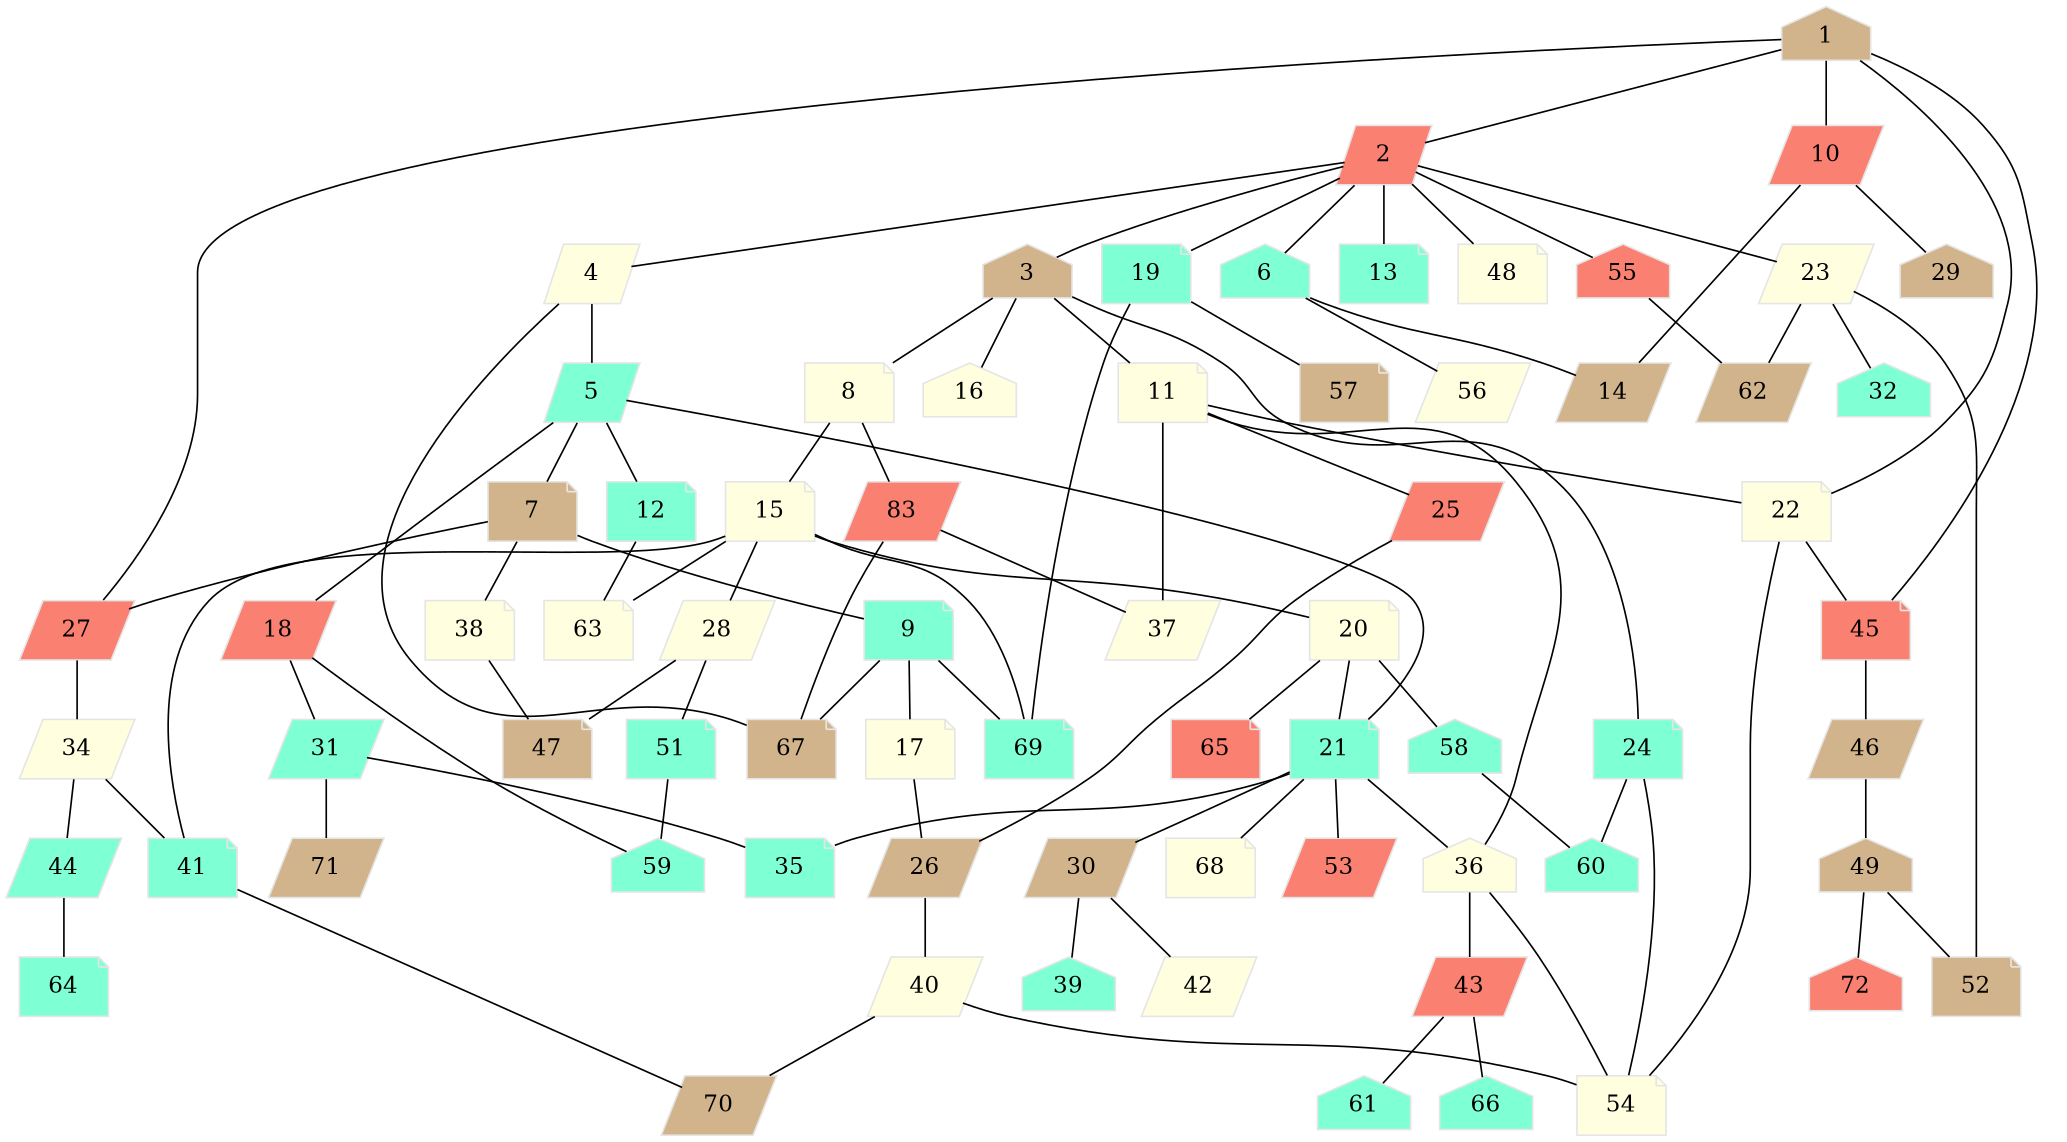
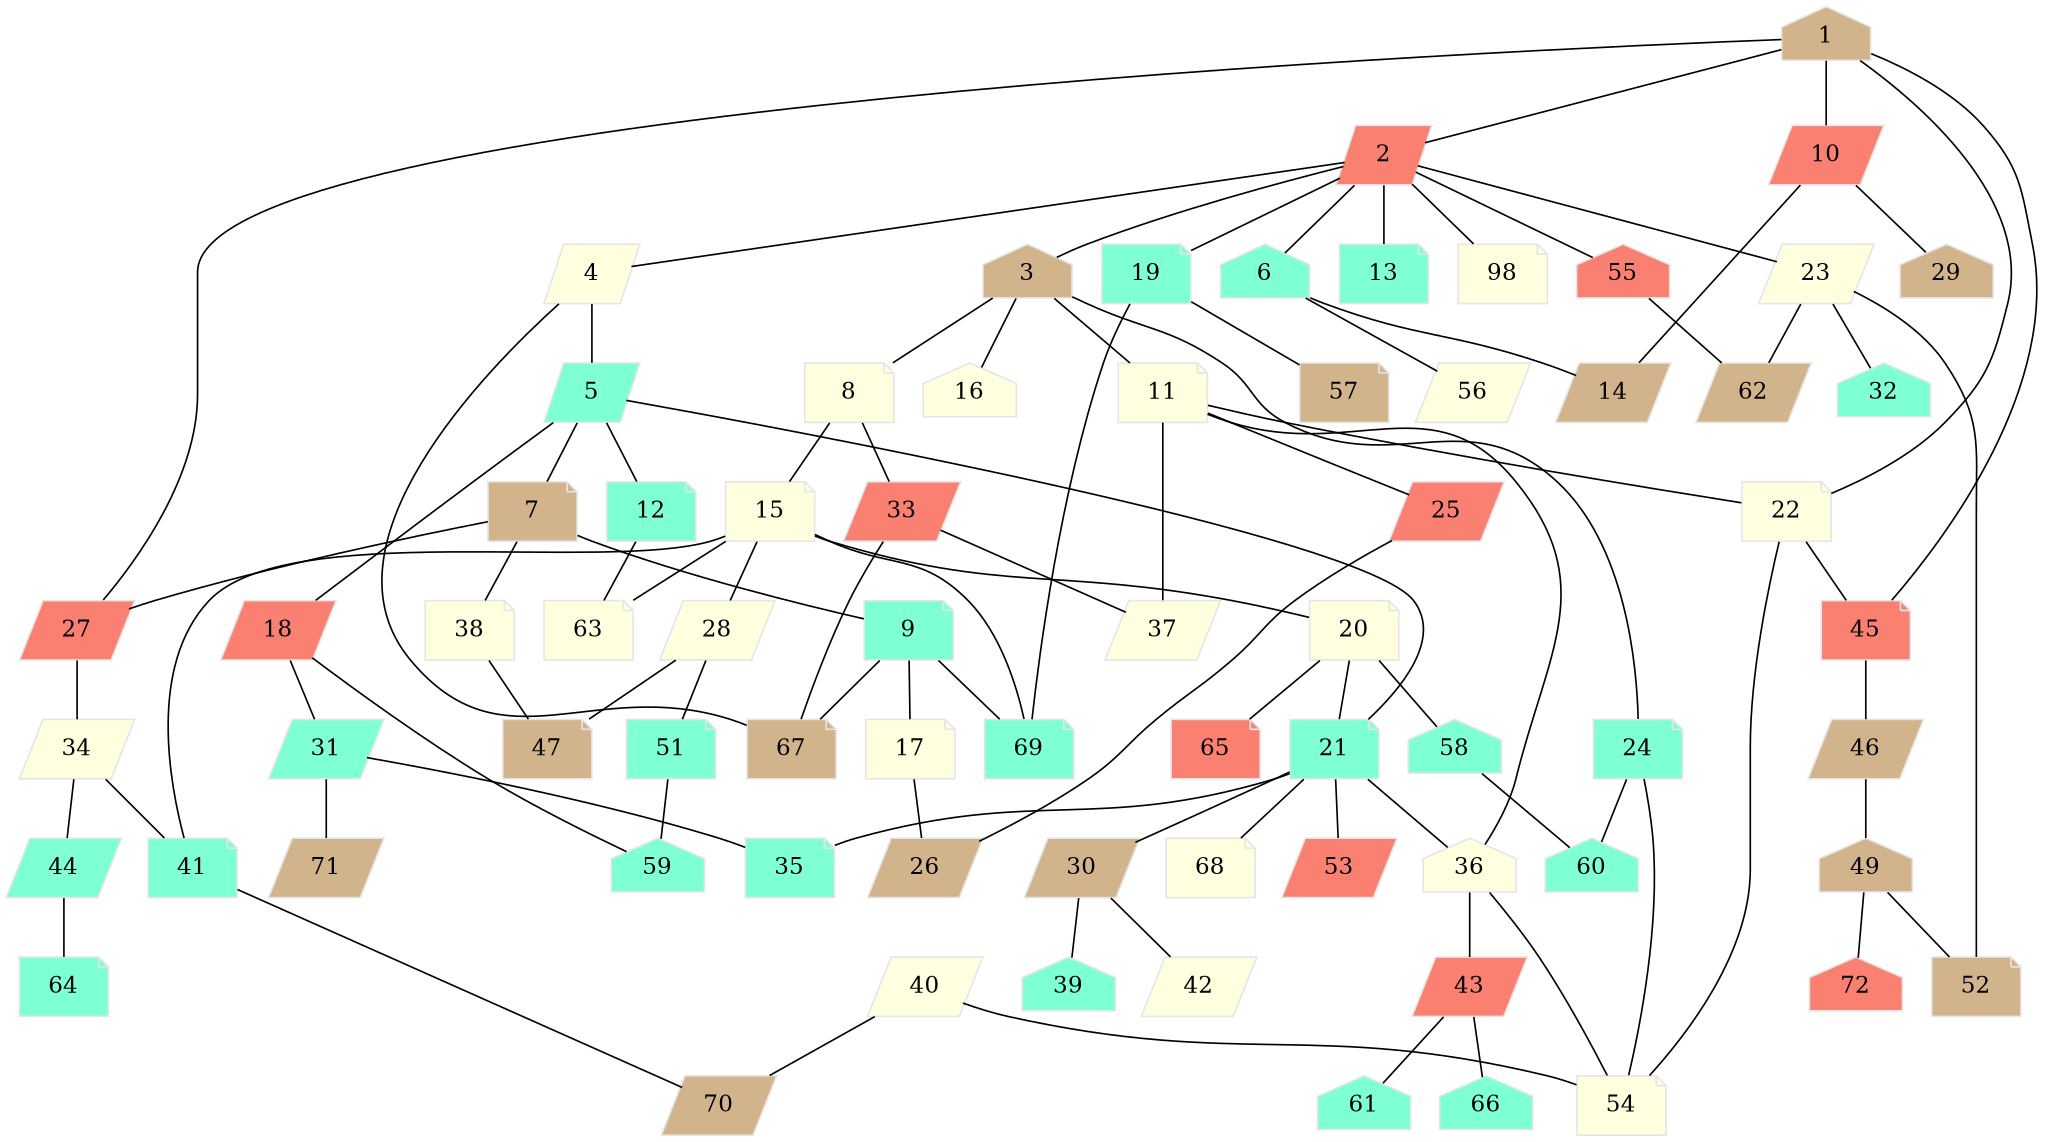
(1503, 274) -> (1503, 274)
(902, 512) -> (902, 512)
(925, 927) -> none
